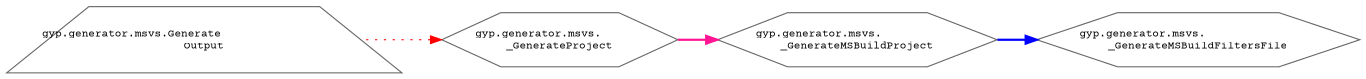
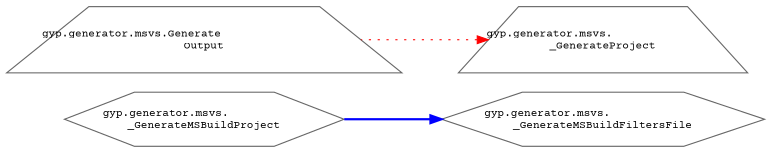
(560, 40) -> (603, 40)
(692, 40) -> none
